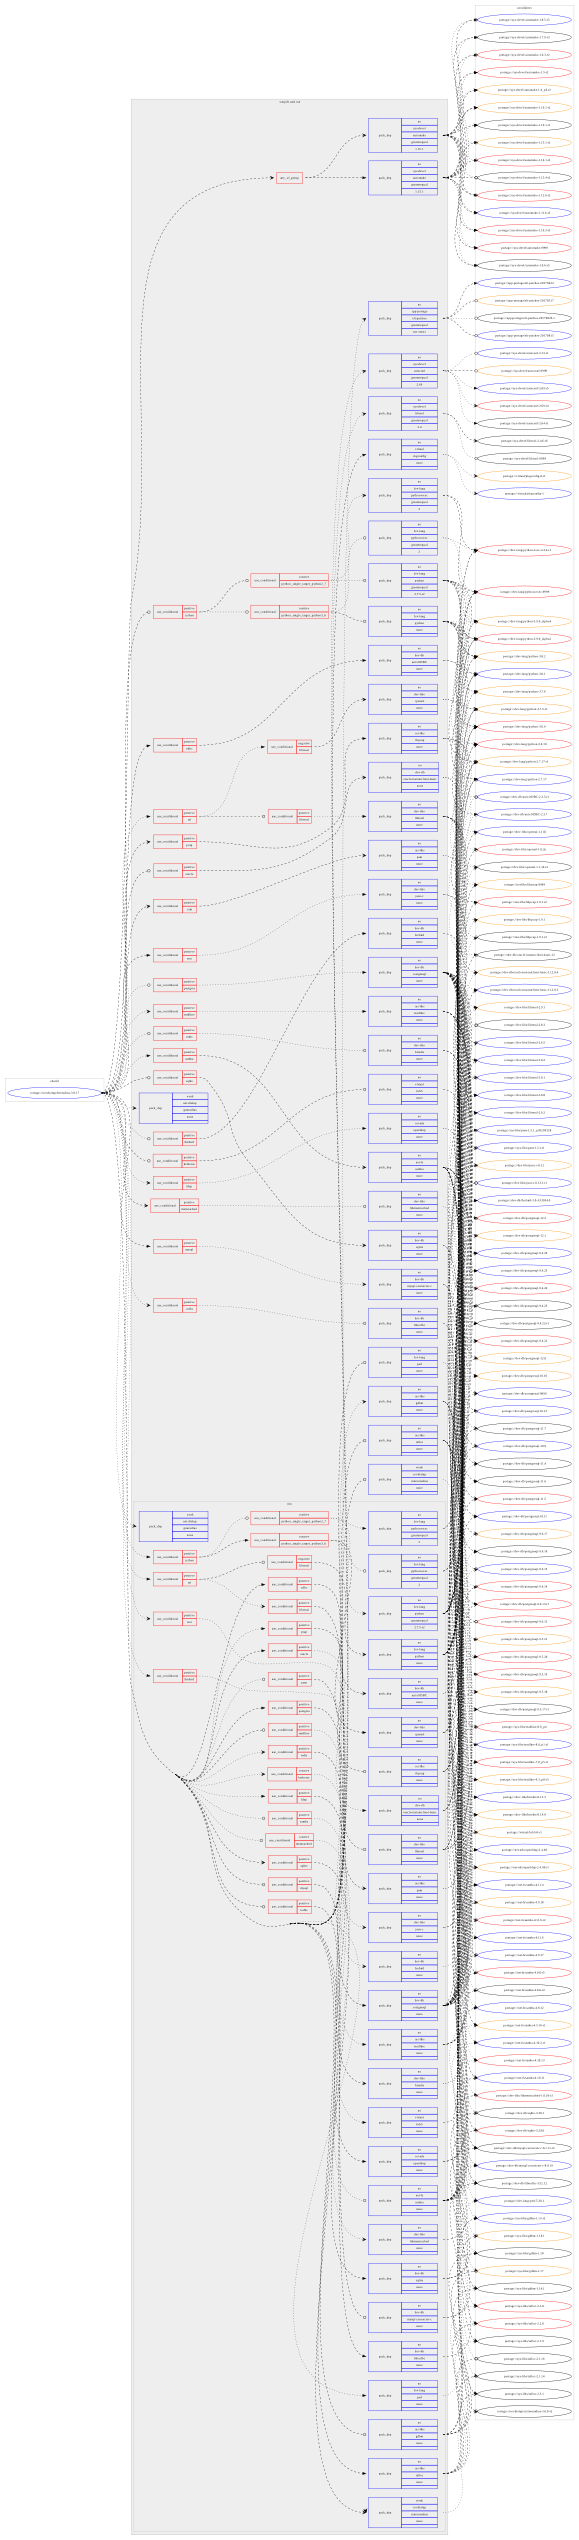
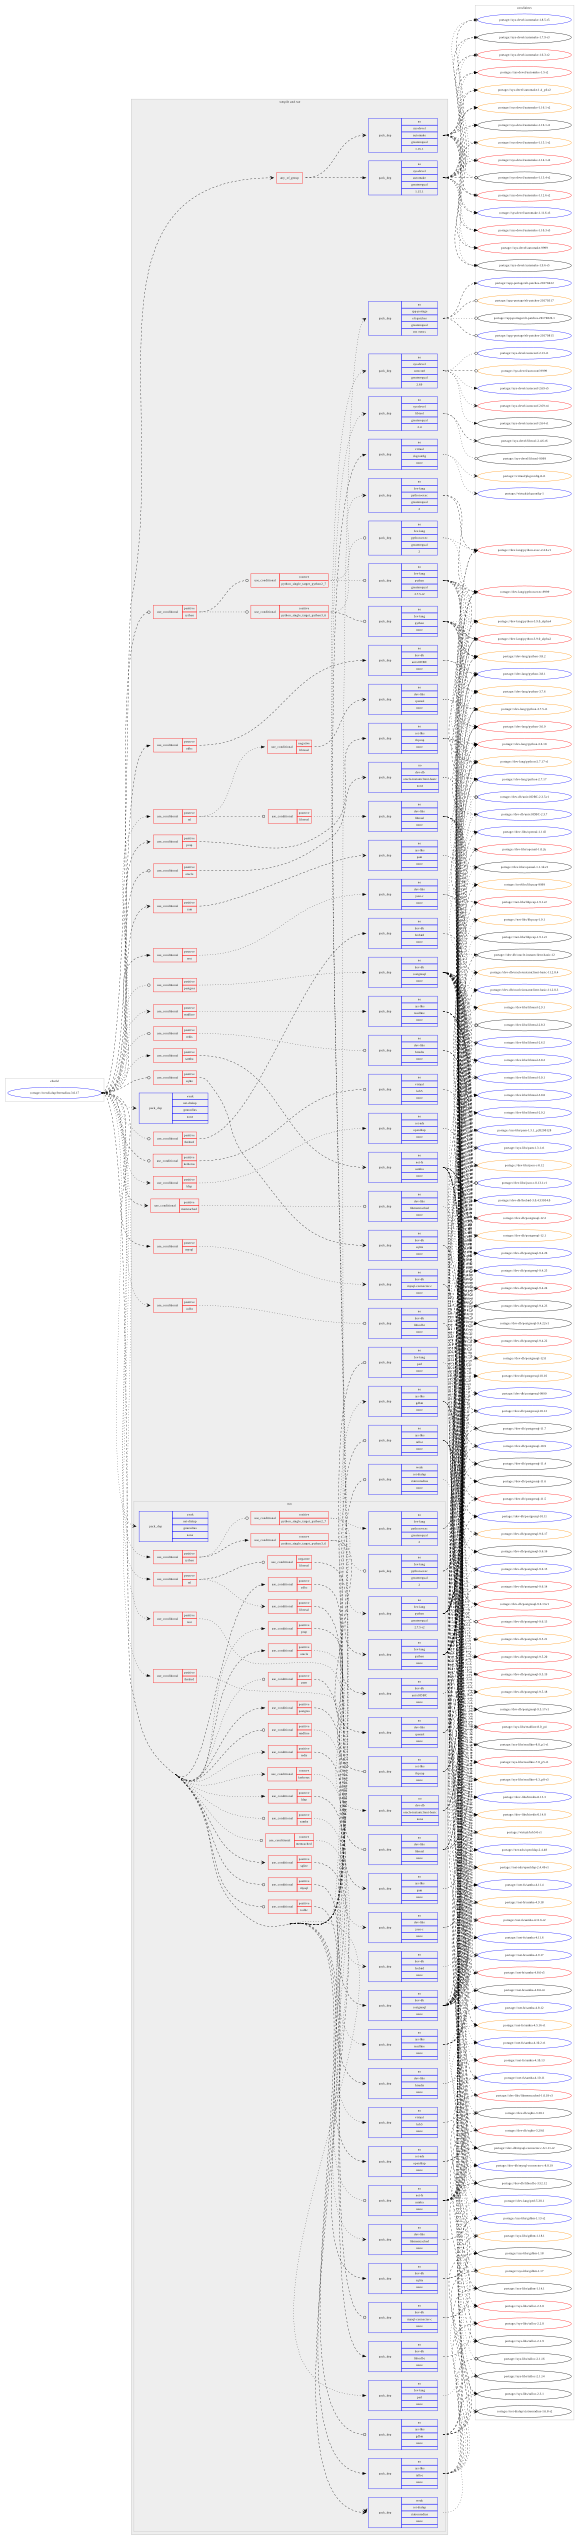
(525, 1745) -> (525, 1745)
